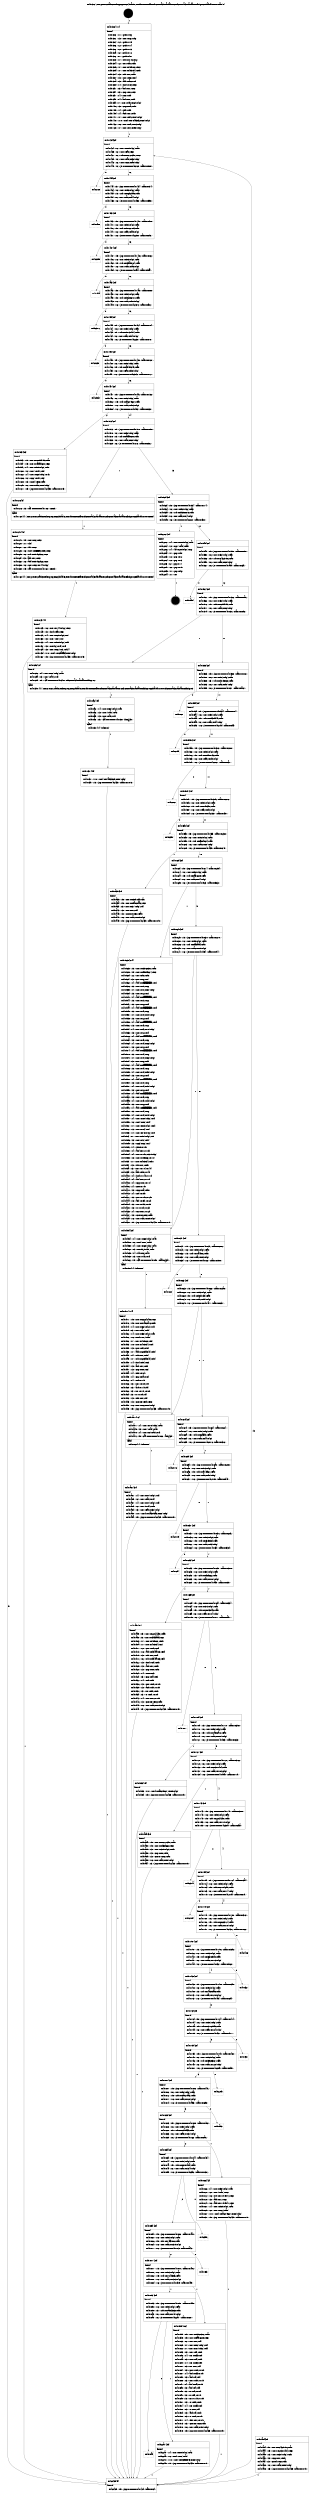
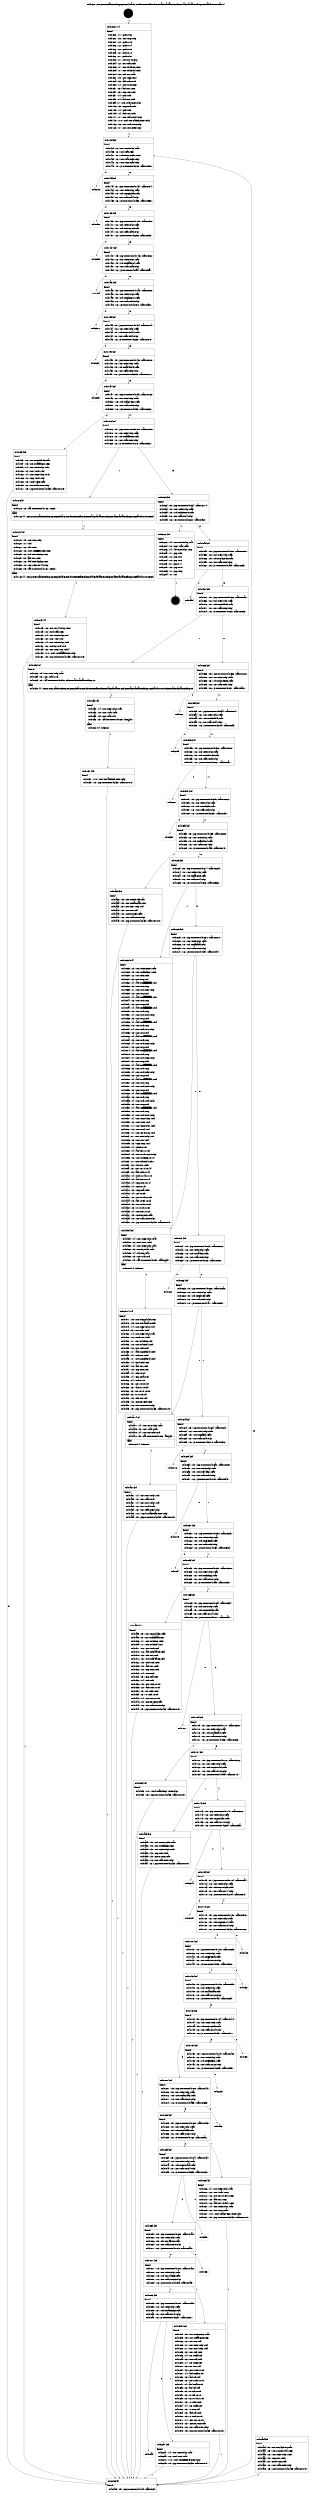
(198, 2074) -> (178, 2056)
